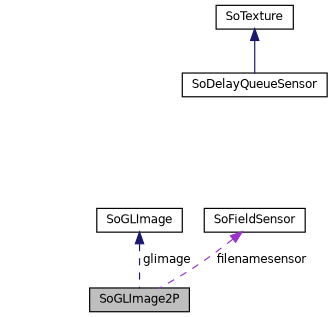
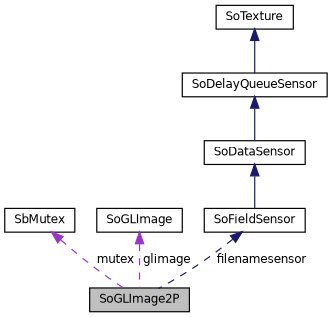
none -> (255, 153)
none -> (40, 220)
(140, 266) -> (140, 266)
(197, 266) -> (197, 266)
